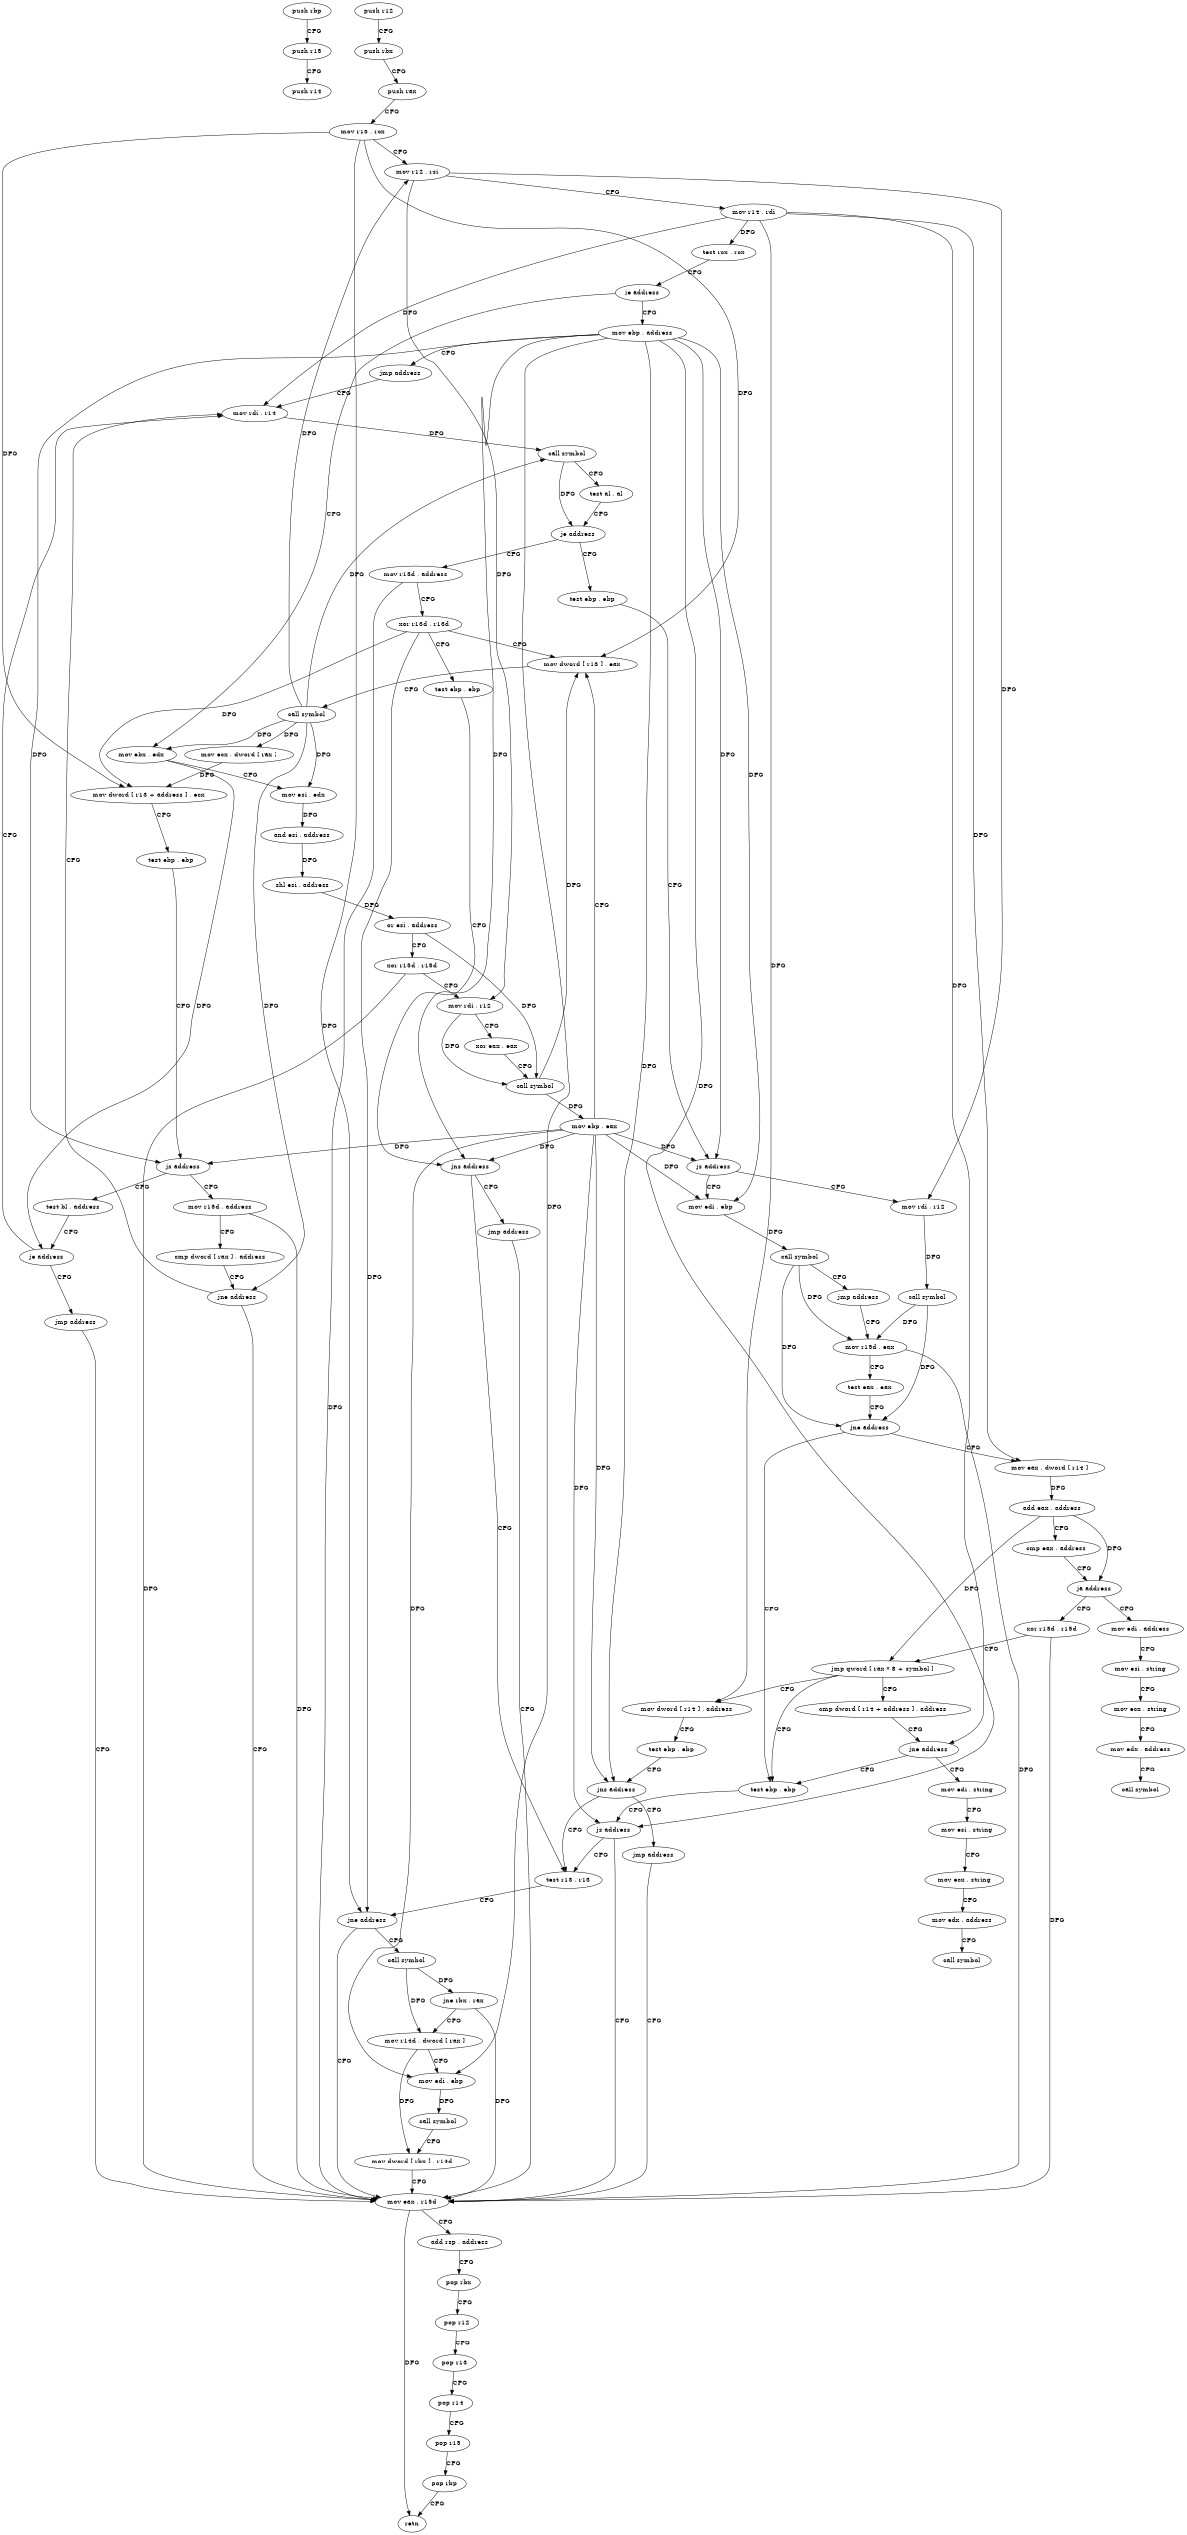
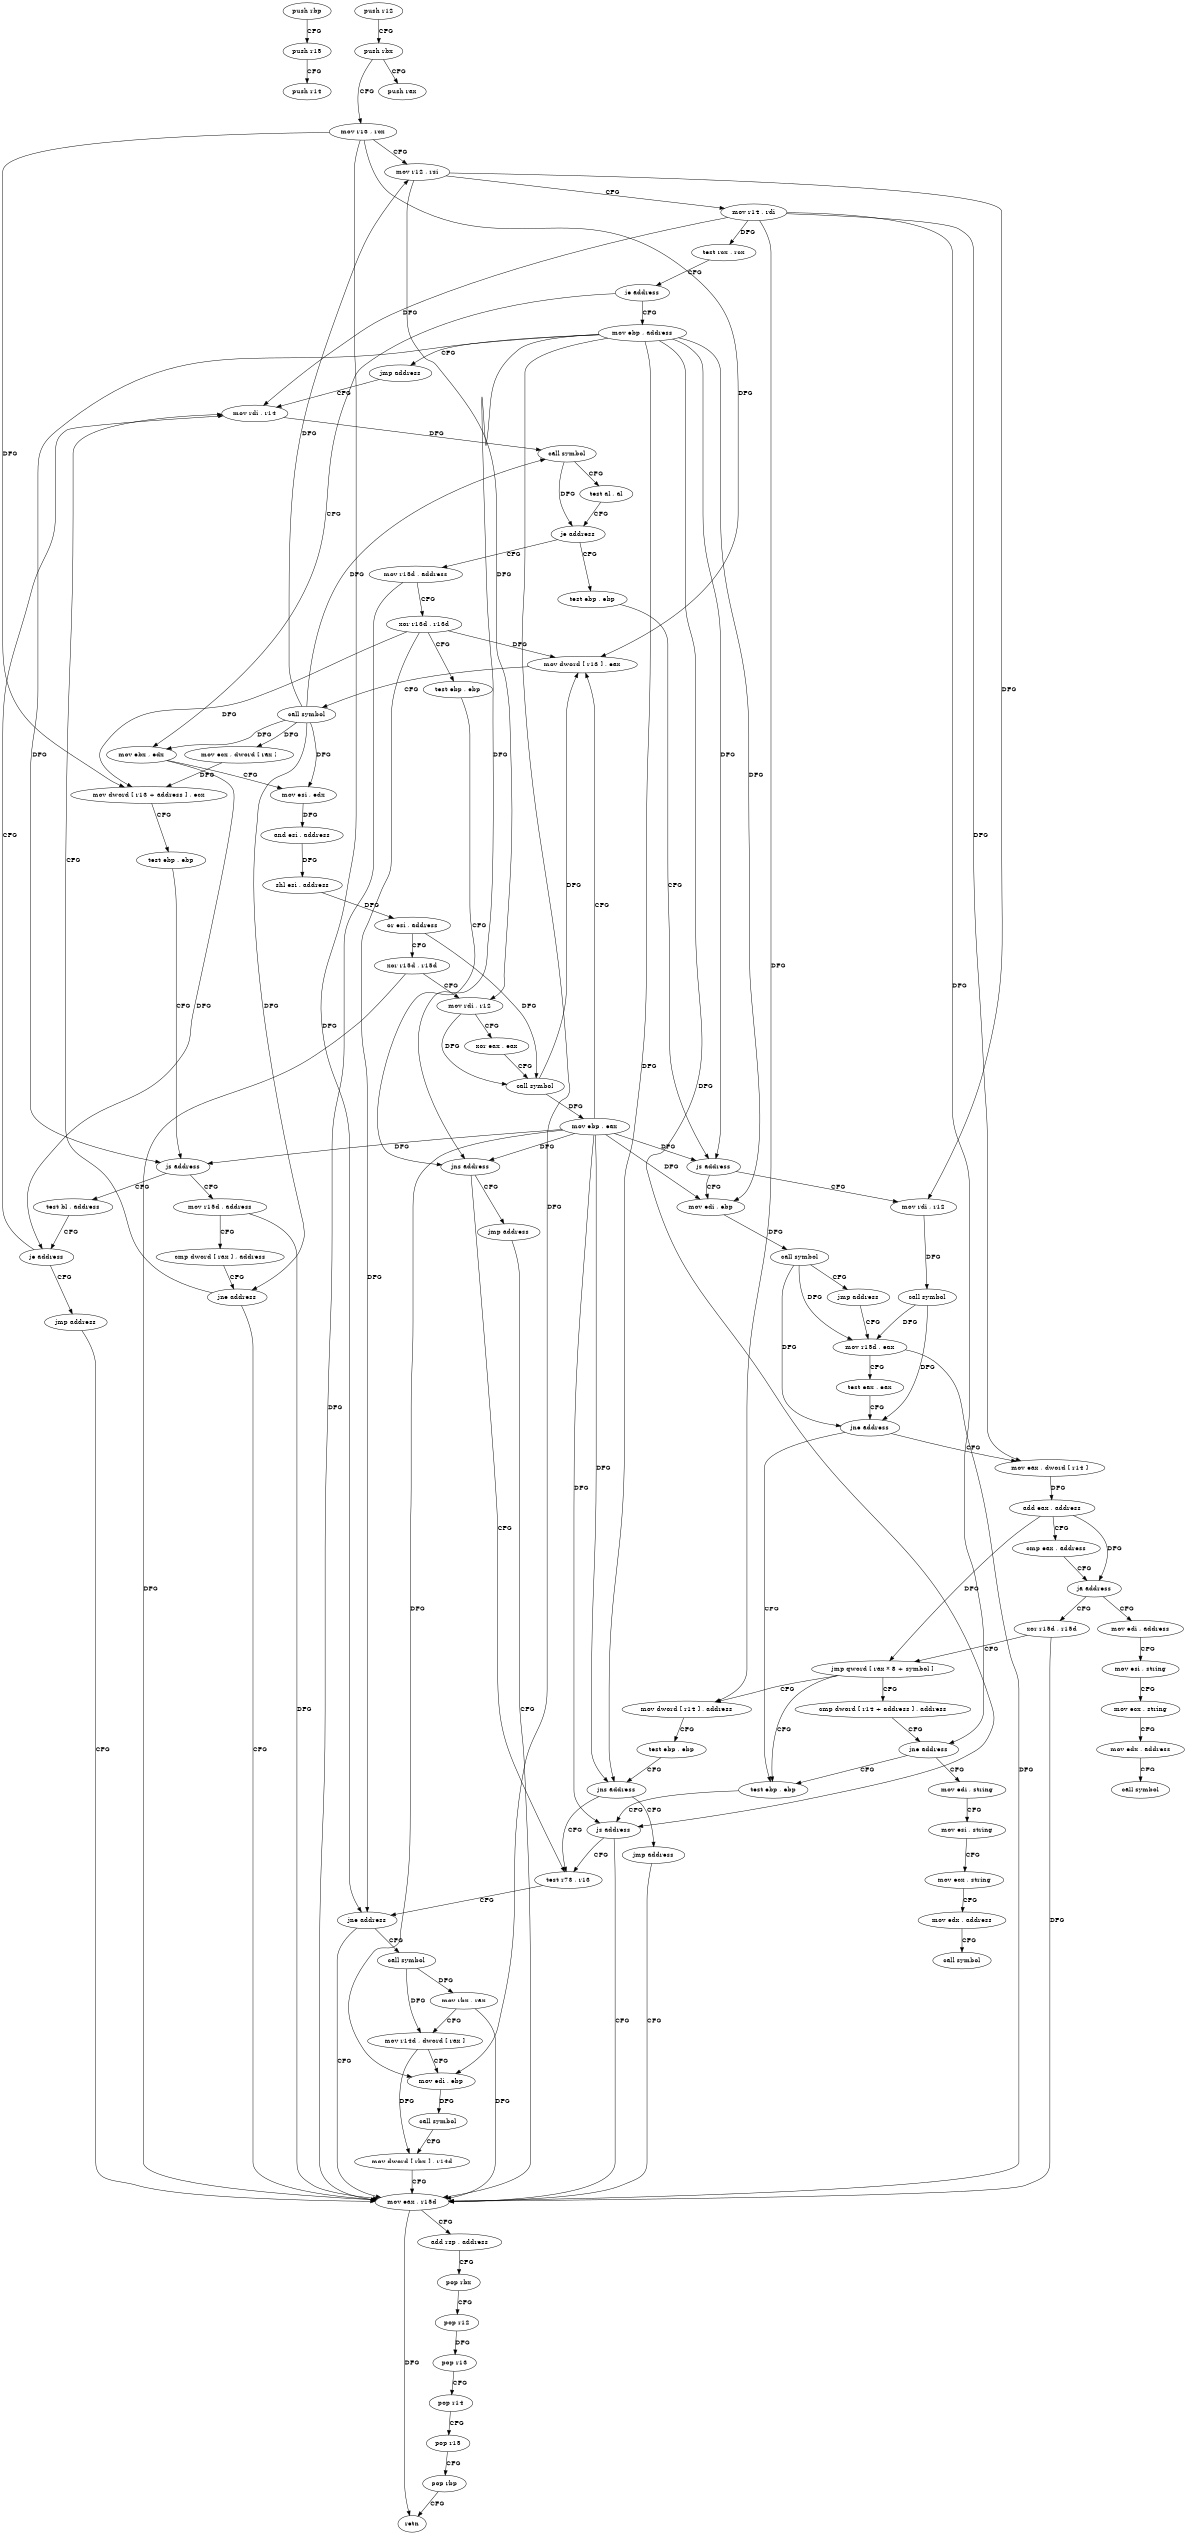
(384, 110) -> (359, 87)
(520, 644) -> (520, 644)
(568, 1880) -> (568, 1880)
(464, 2001) -> (464, 2001)
(463, 2343) -> (463, 2343)
